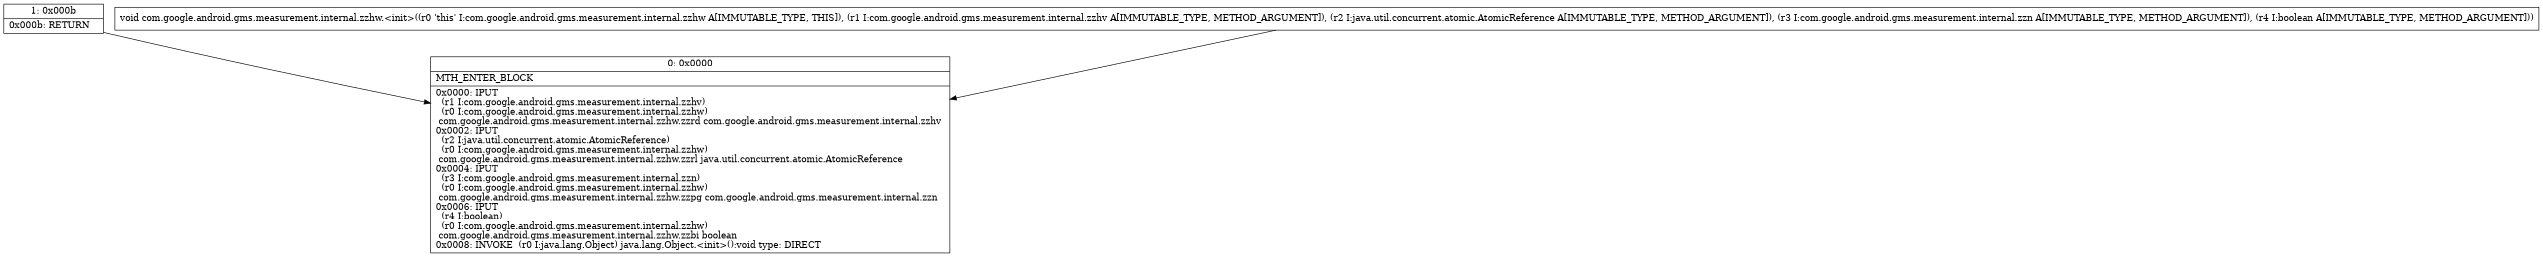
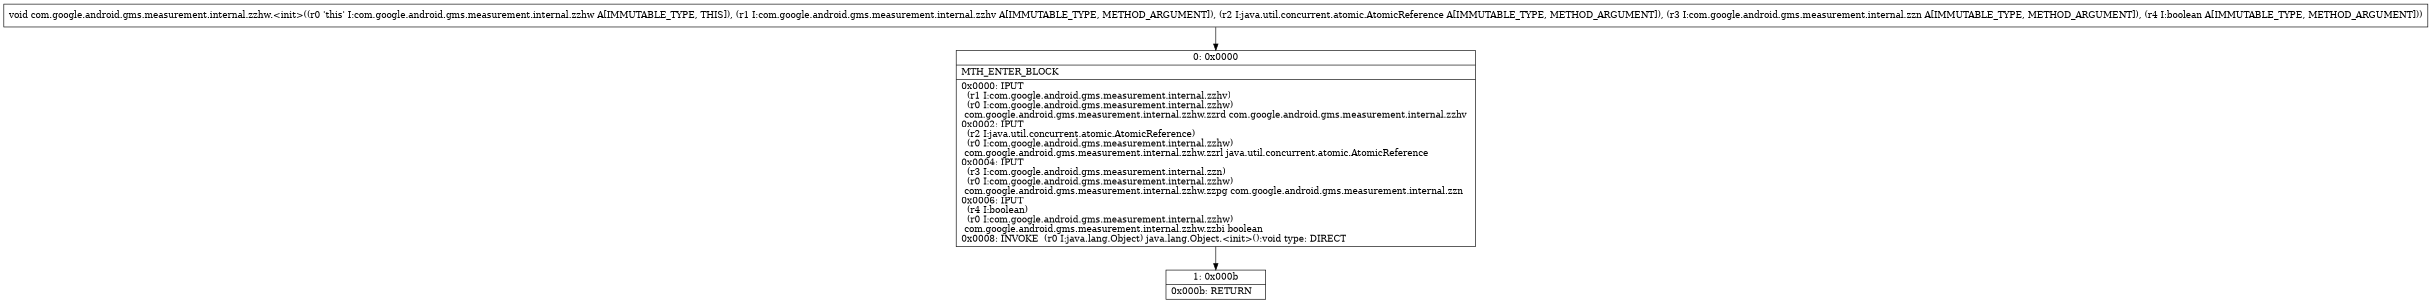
(264, 68) -> (1216, 255)
